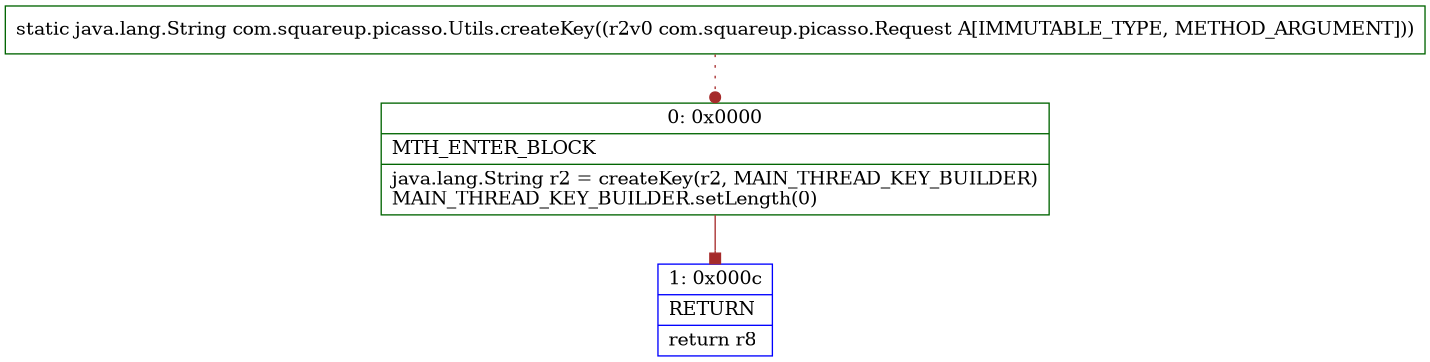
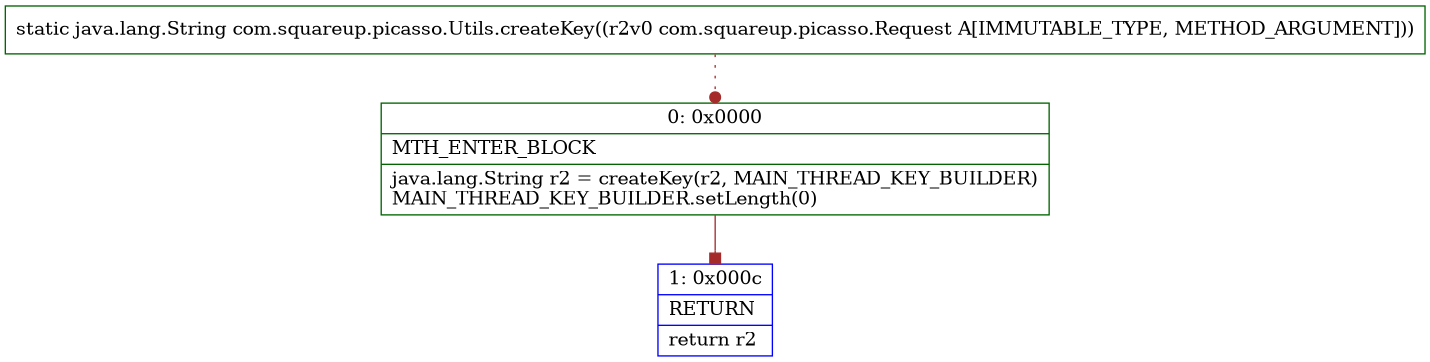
(713, 340) -> (713, 340)
